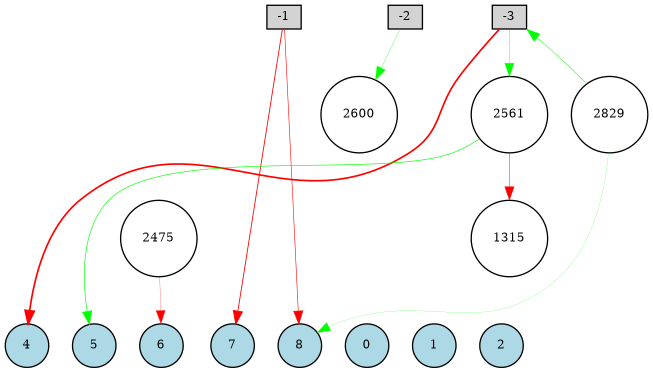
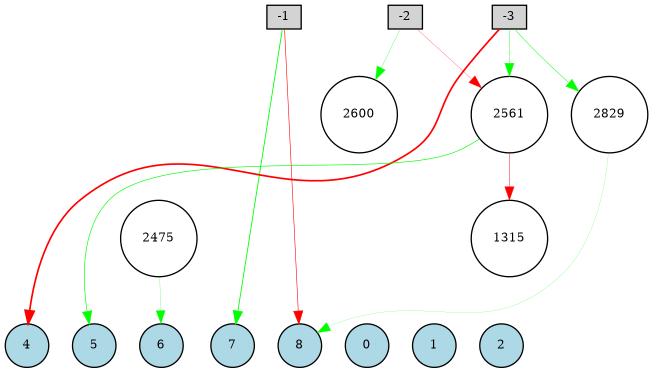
none -> (444, 54)
(562, 60) -> (541, 57)
(262, 156) -> (262, 156)
(160, 294) -> (160, 294)
